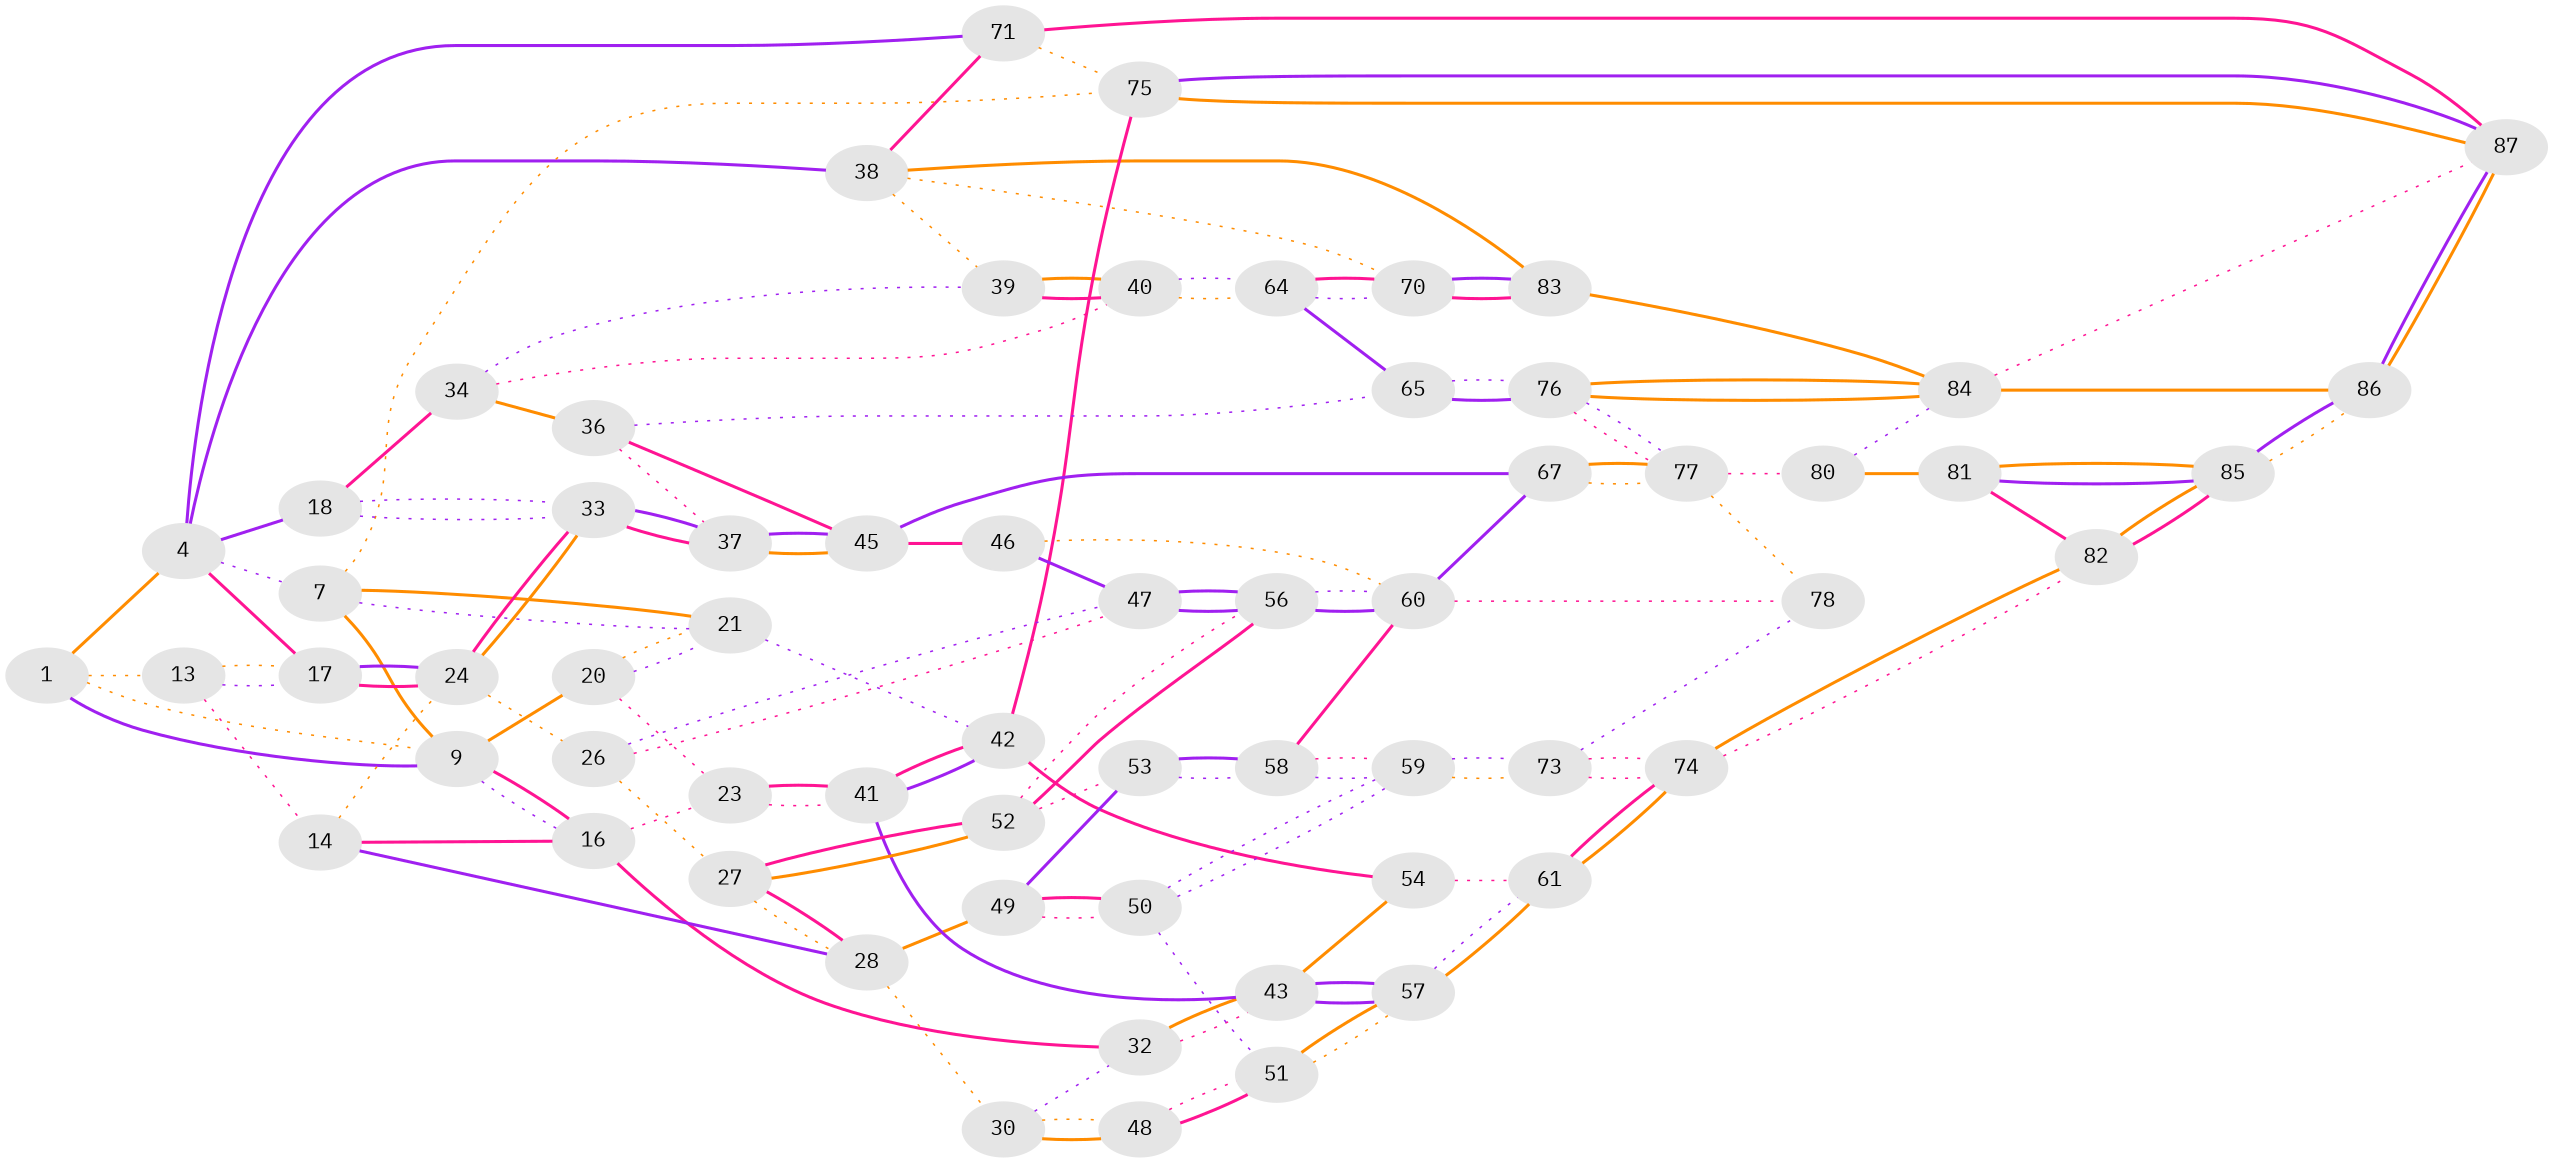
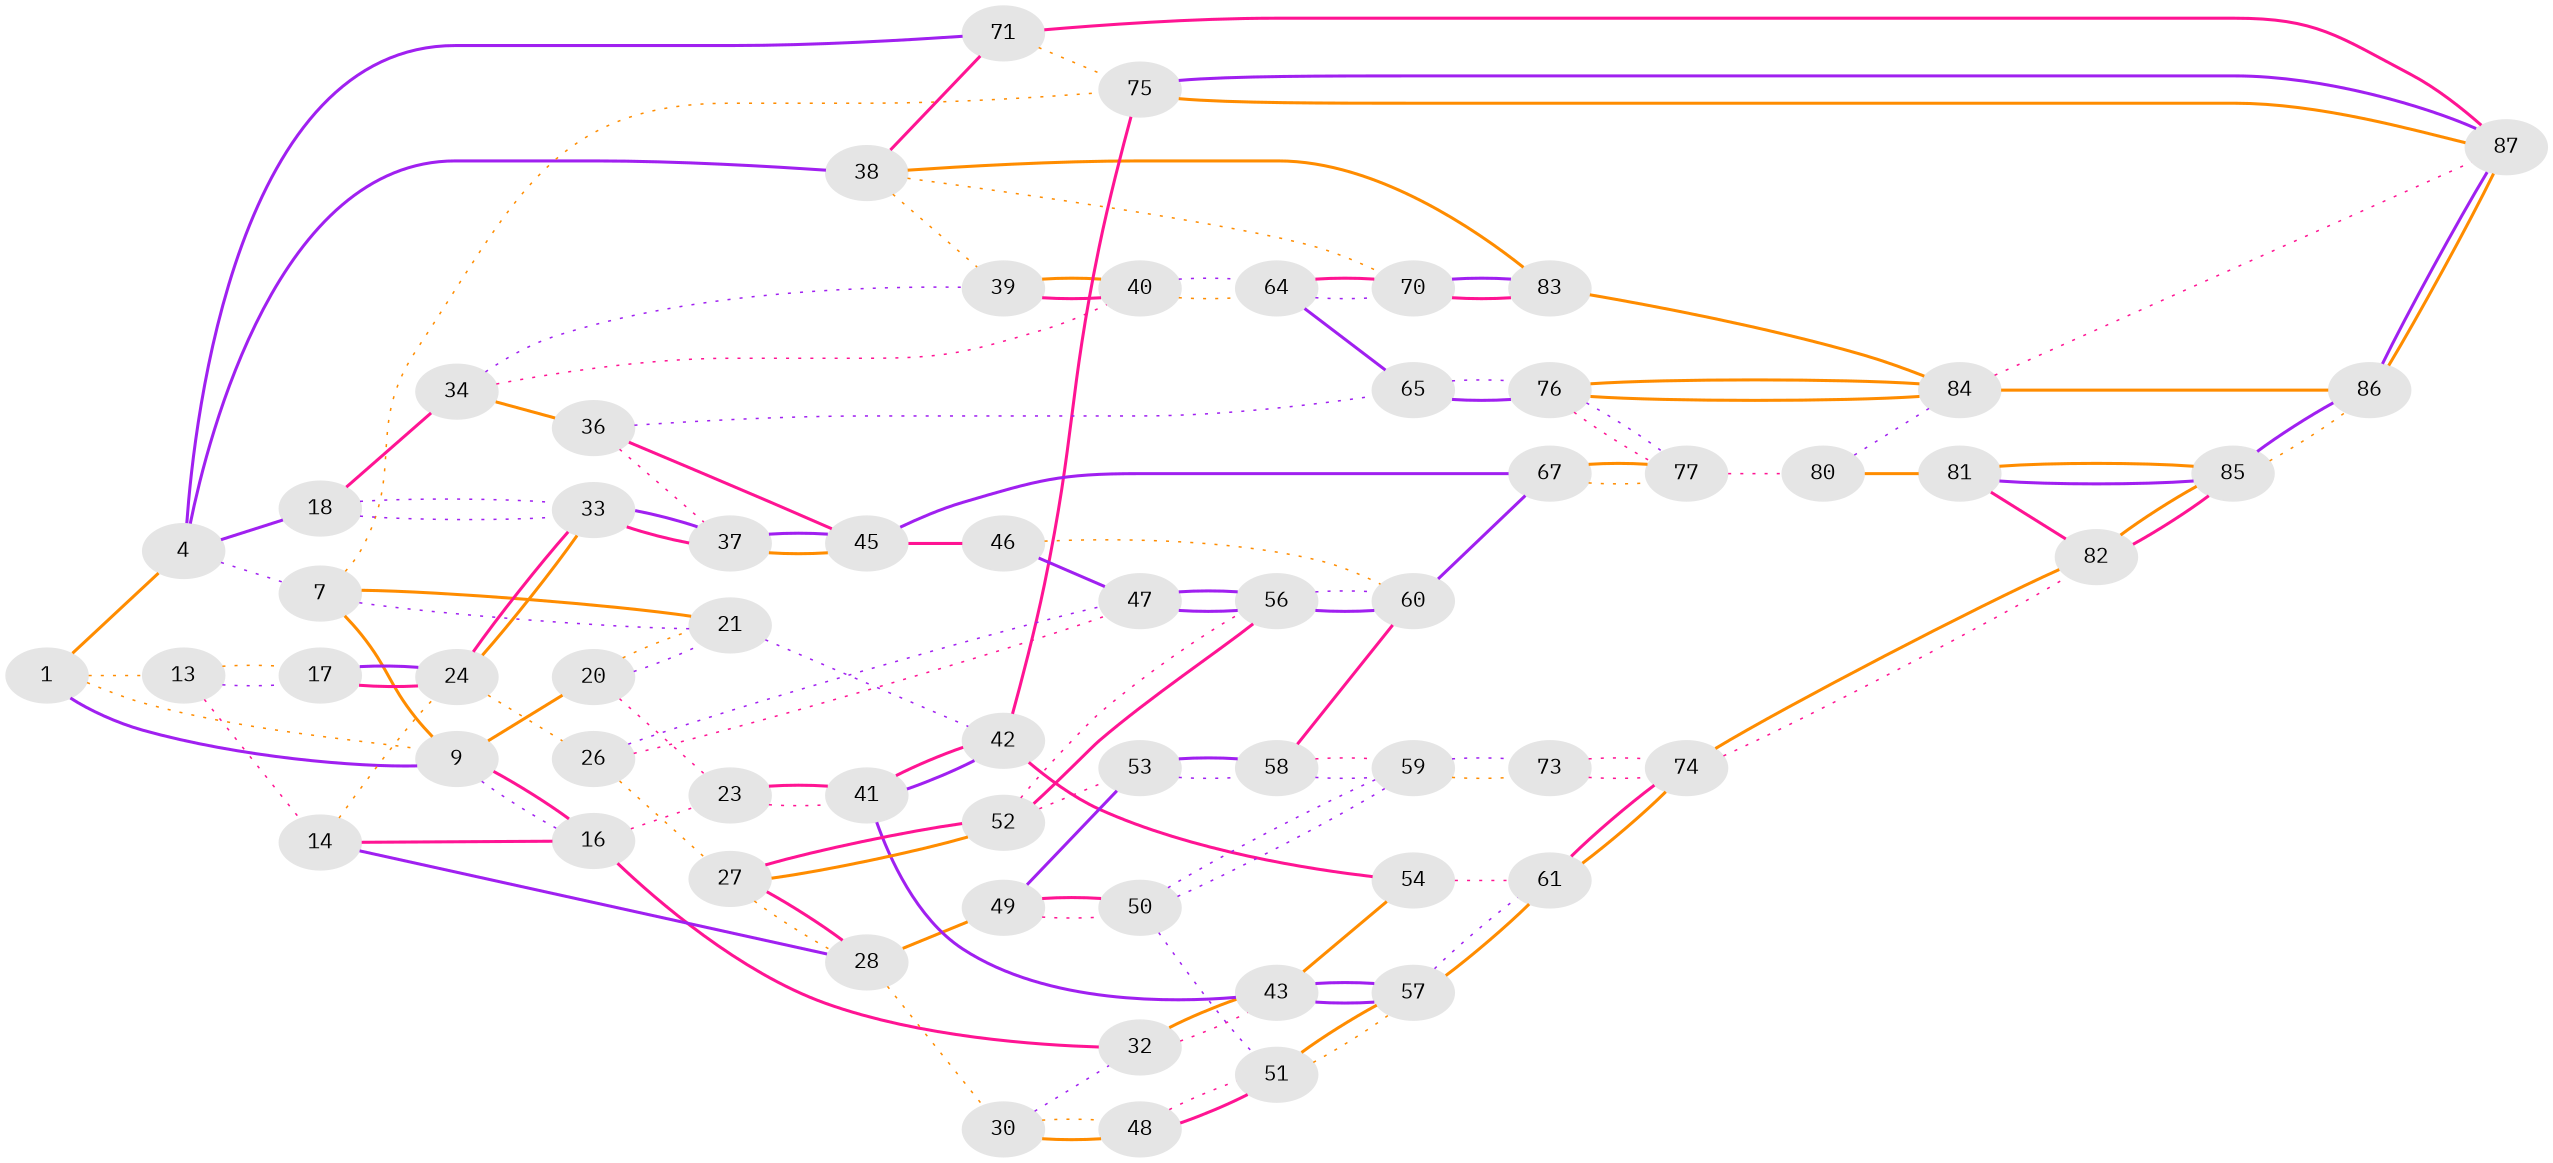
(1823, 601) -> none
(252, 613) -> none
